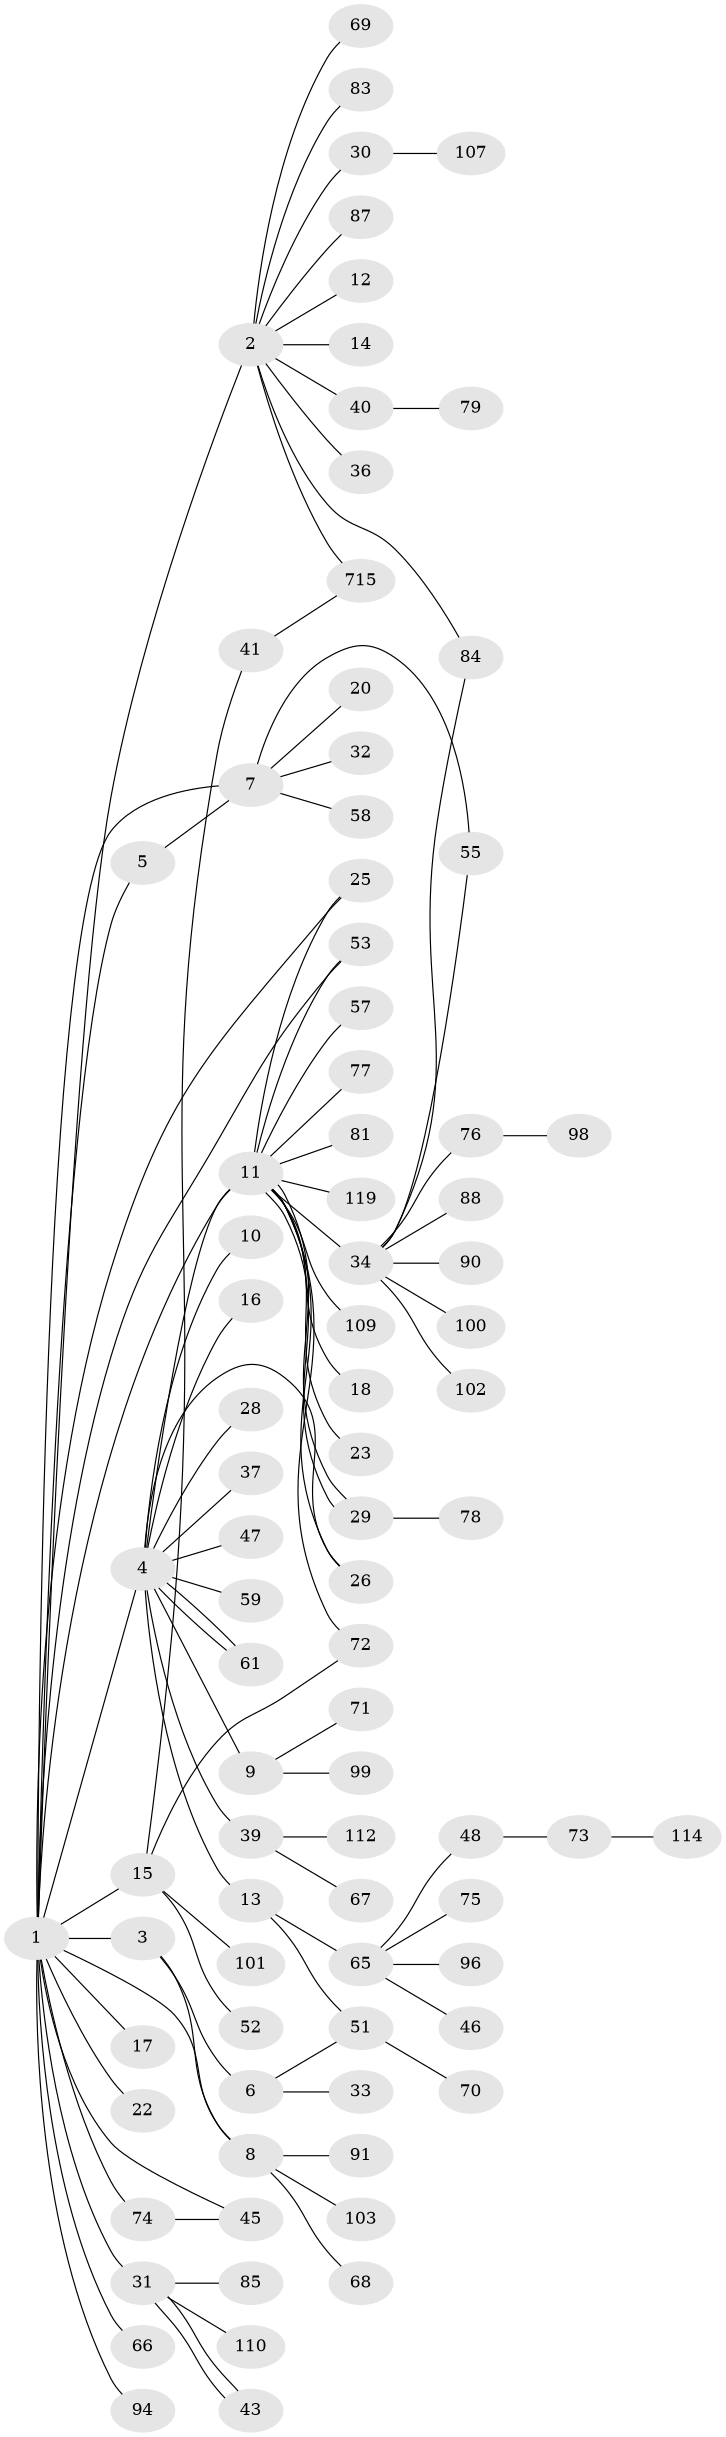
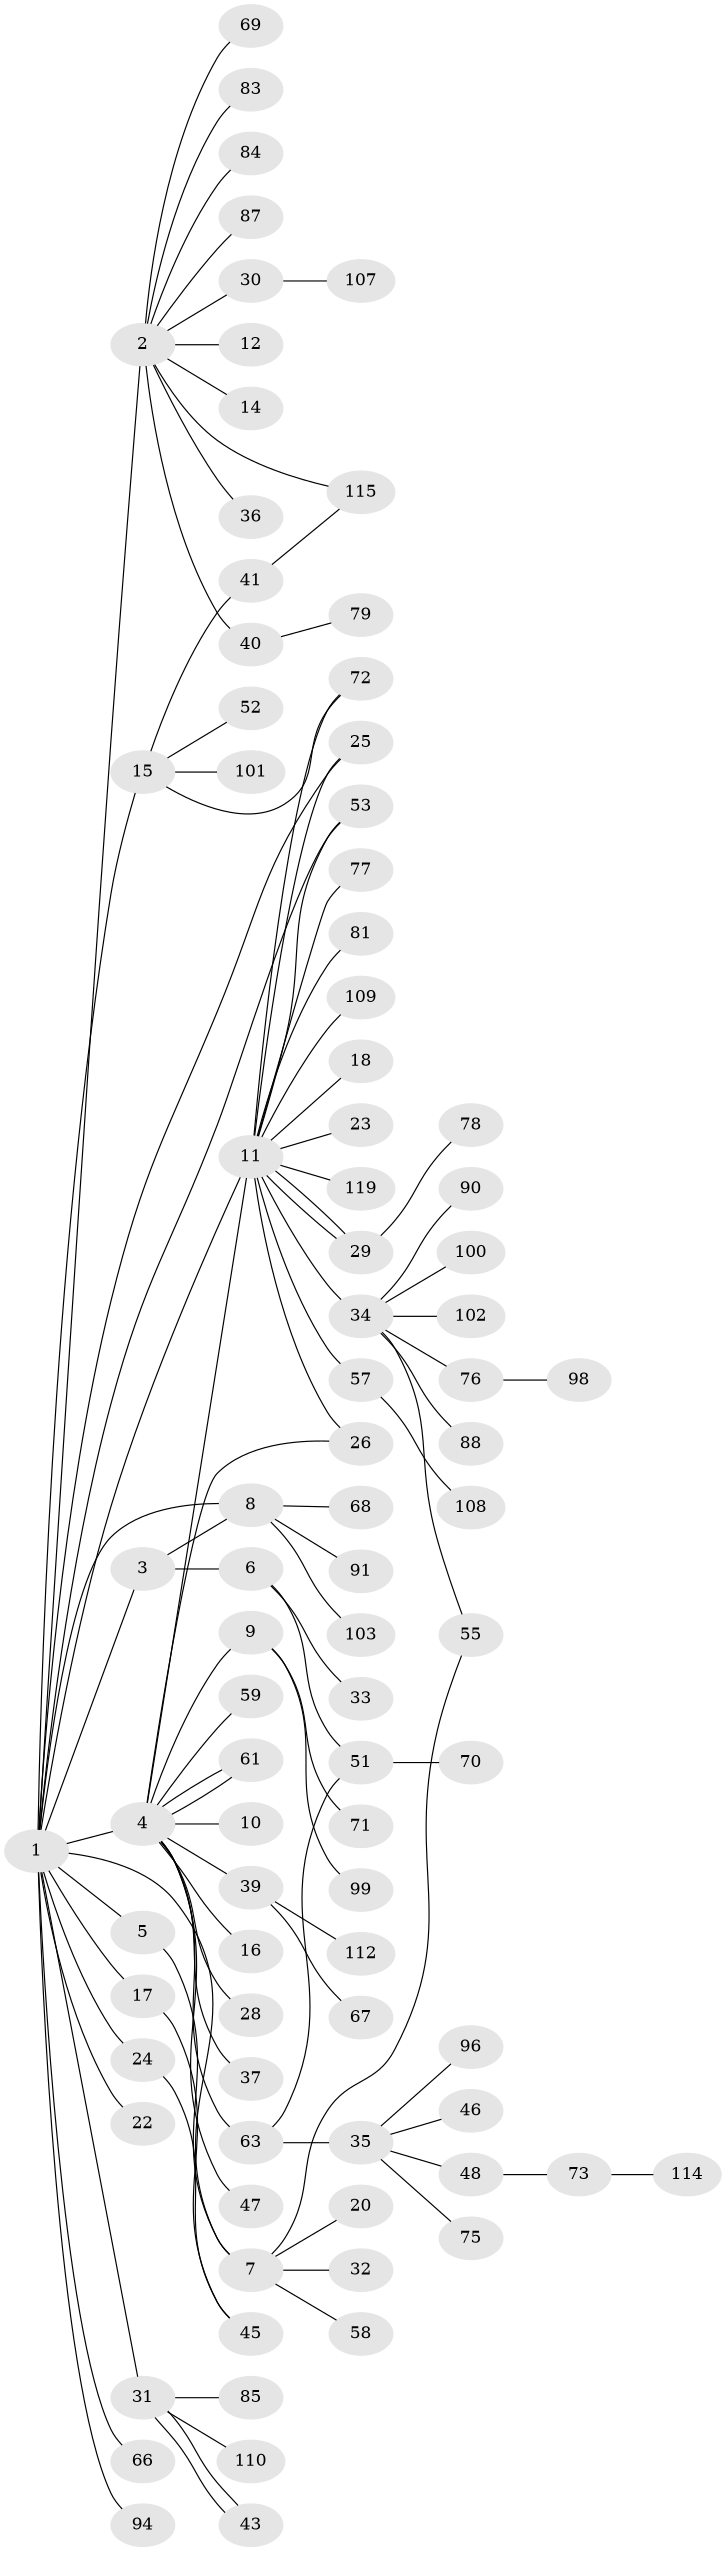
(361, 581) -> (361, 492)
(432, 967) -> none
none -> (471, 1508)
(251, 1901) -> (251, 2143)
(361, 1964) -> (361, 2143)
(92, 2115) -> (195, 2166)
(143, 2219) -> (143, 2060)
